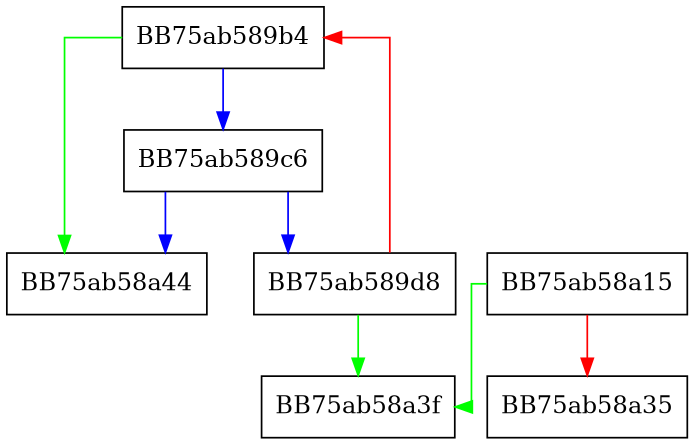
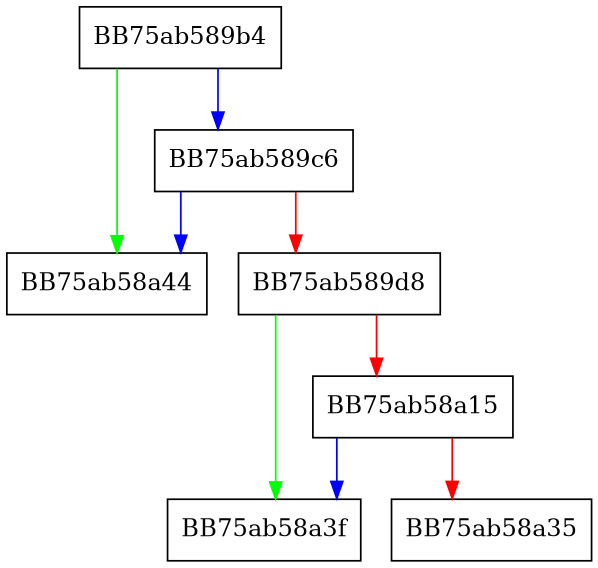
(390, 121) -> (377, 337)
(288, 214) -> (296, 214)
(471, 338) -> (337, 460)
